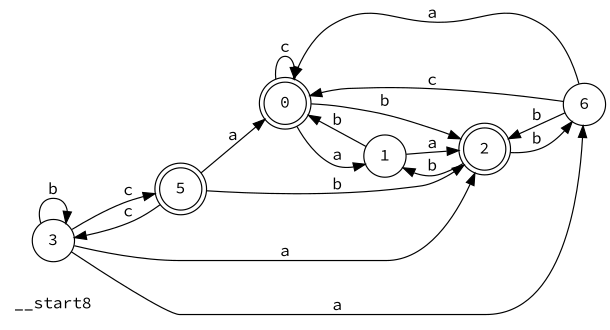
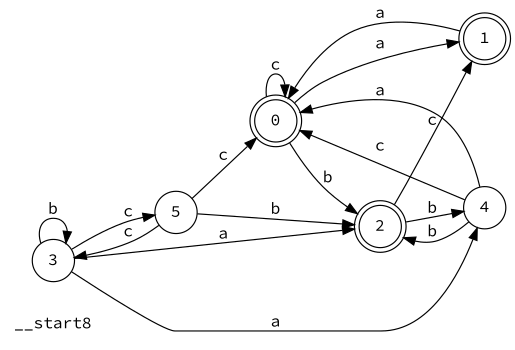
(584, 104) -> (485, 208)
(337, 120) -> (380, 13)
(233, 136) -> (224, 156)
(426, 153) -> none
(385, 156) -> (485, 39)
(432, 166) -> (432, 120)
(181, 189) -> (176, 212)
